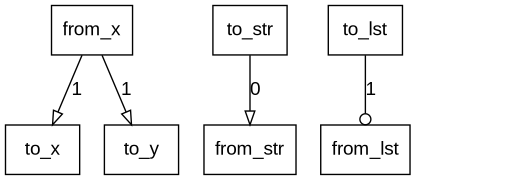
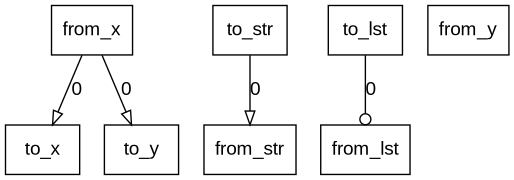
none -> (468, 30)
(77, 90) -> (77, 90)
(126, 90) -> (126, 90)
(371, 90) -> (371, 90)
